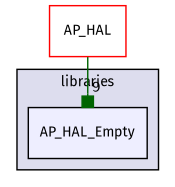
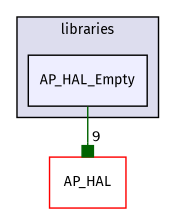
(88, 78) -> (88, 126)
